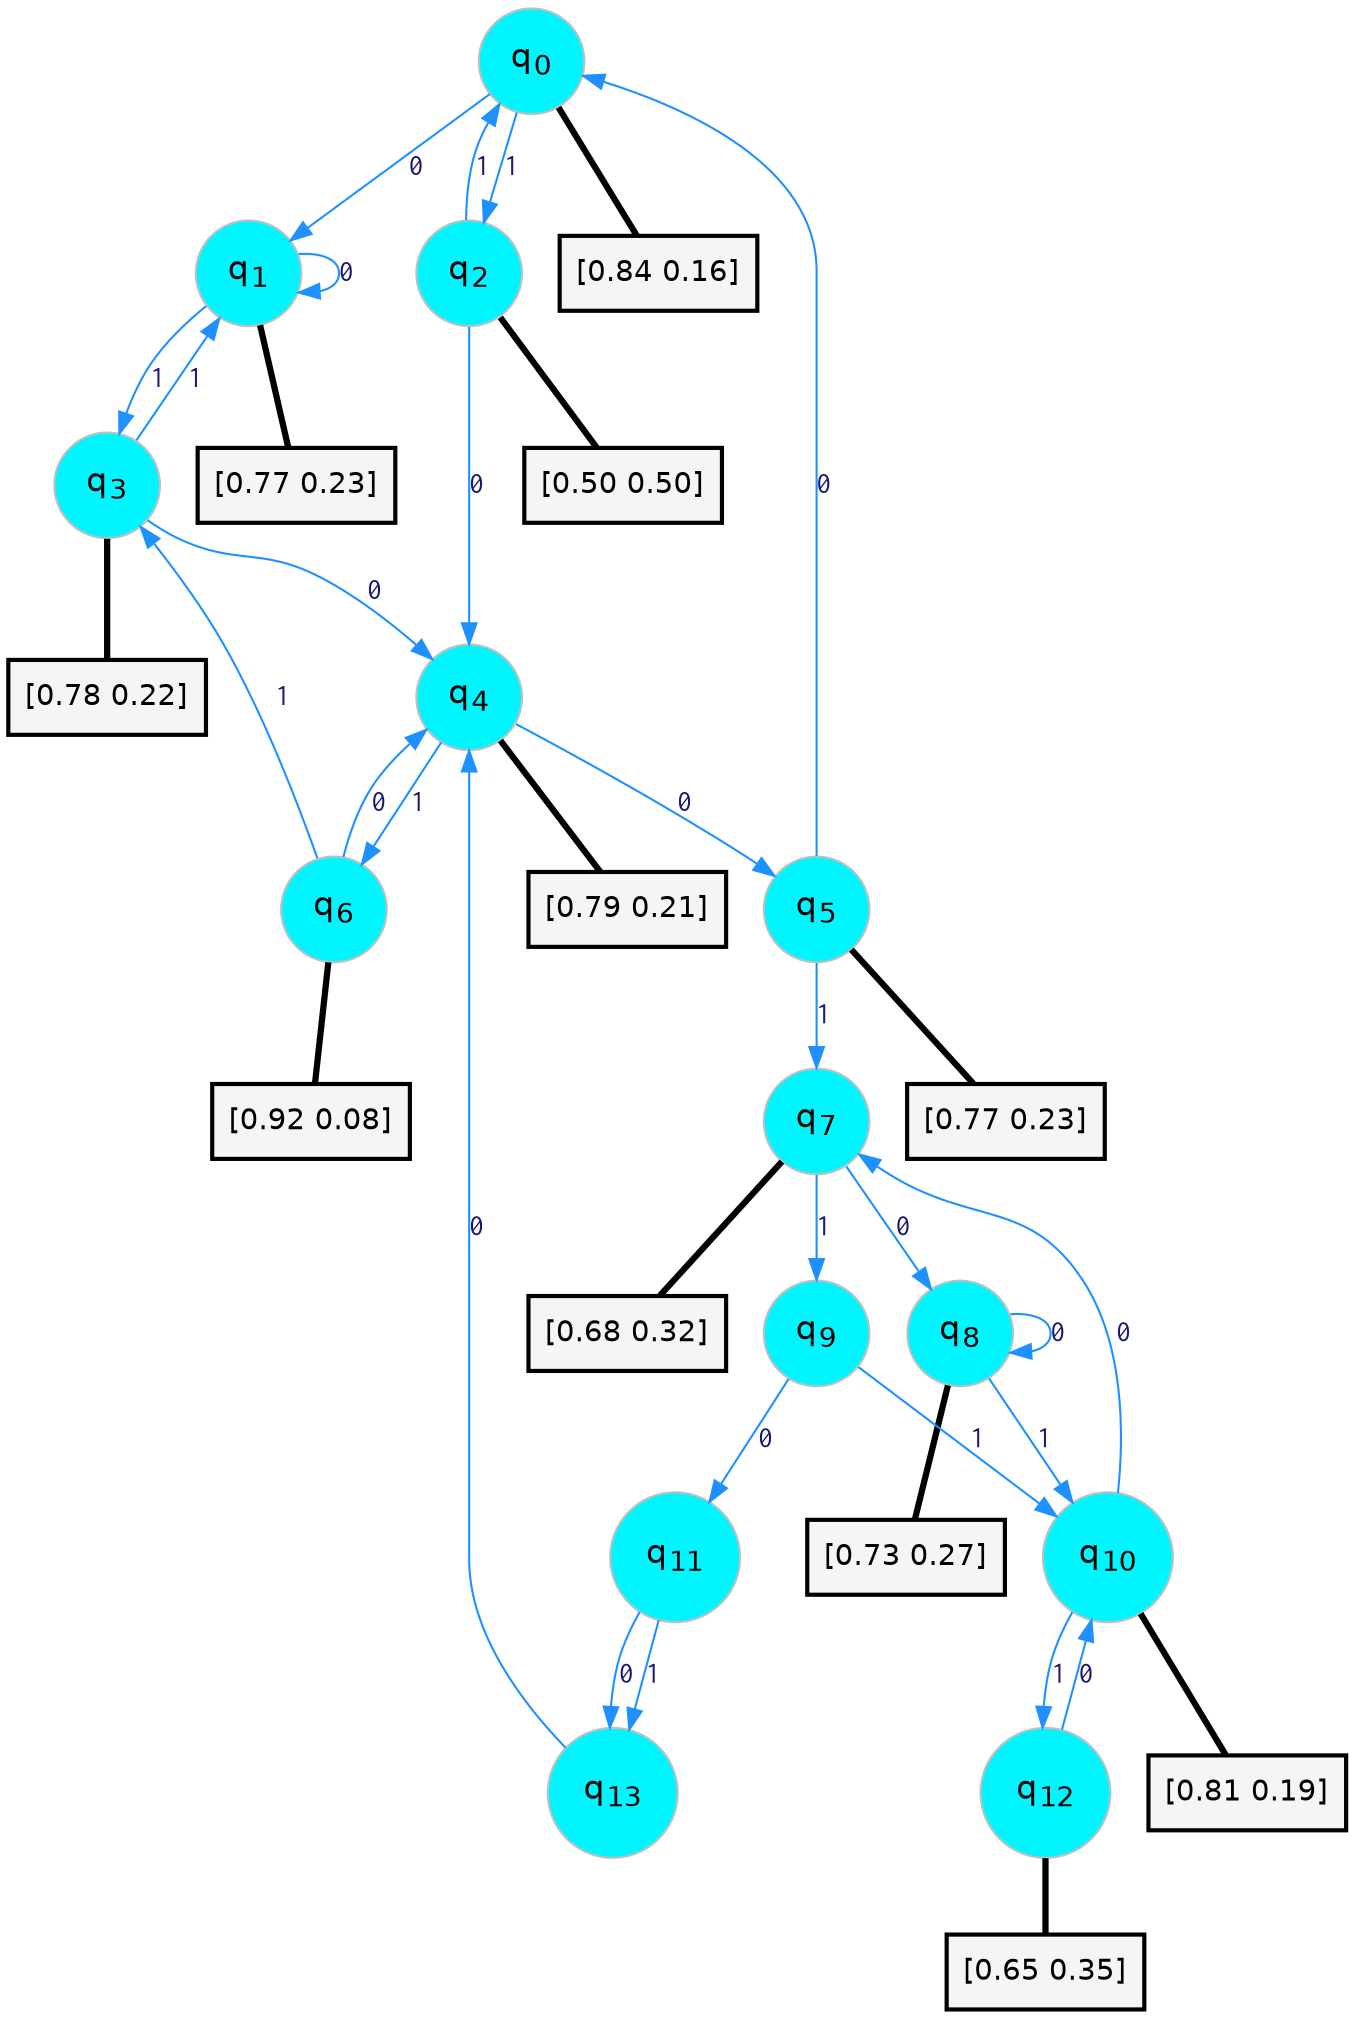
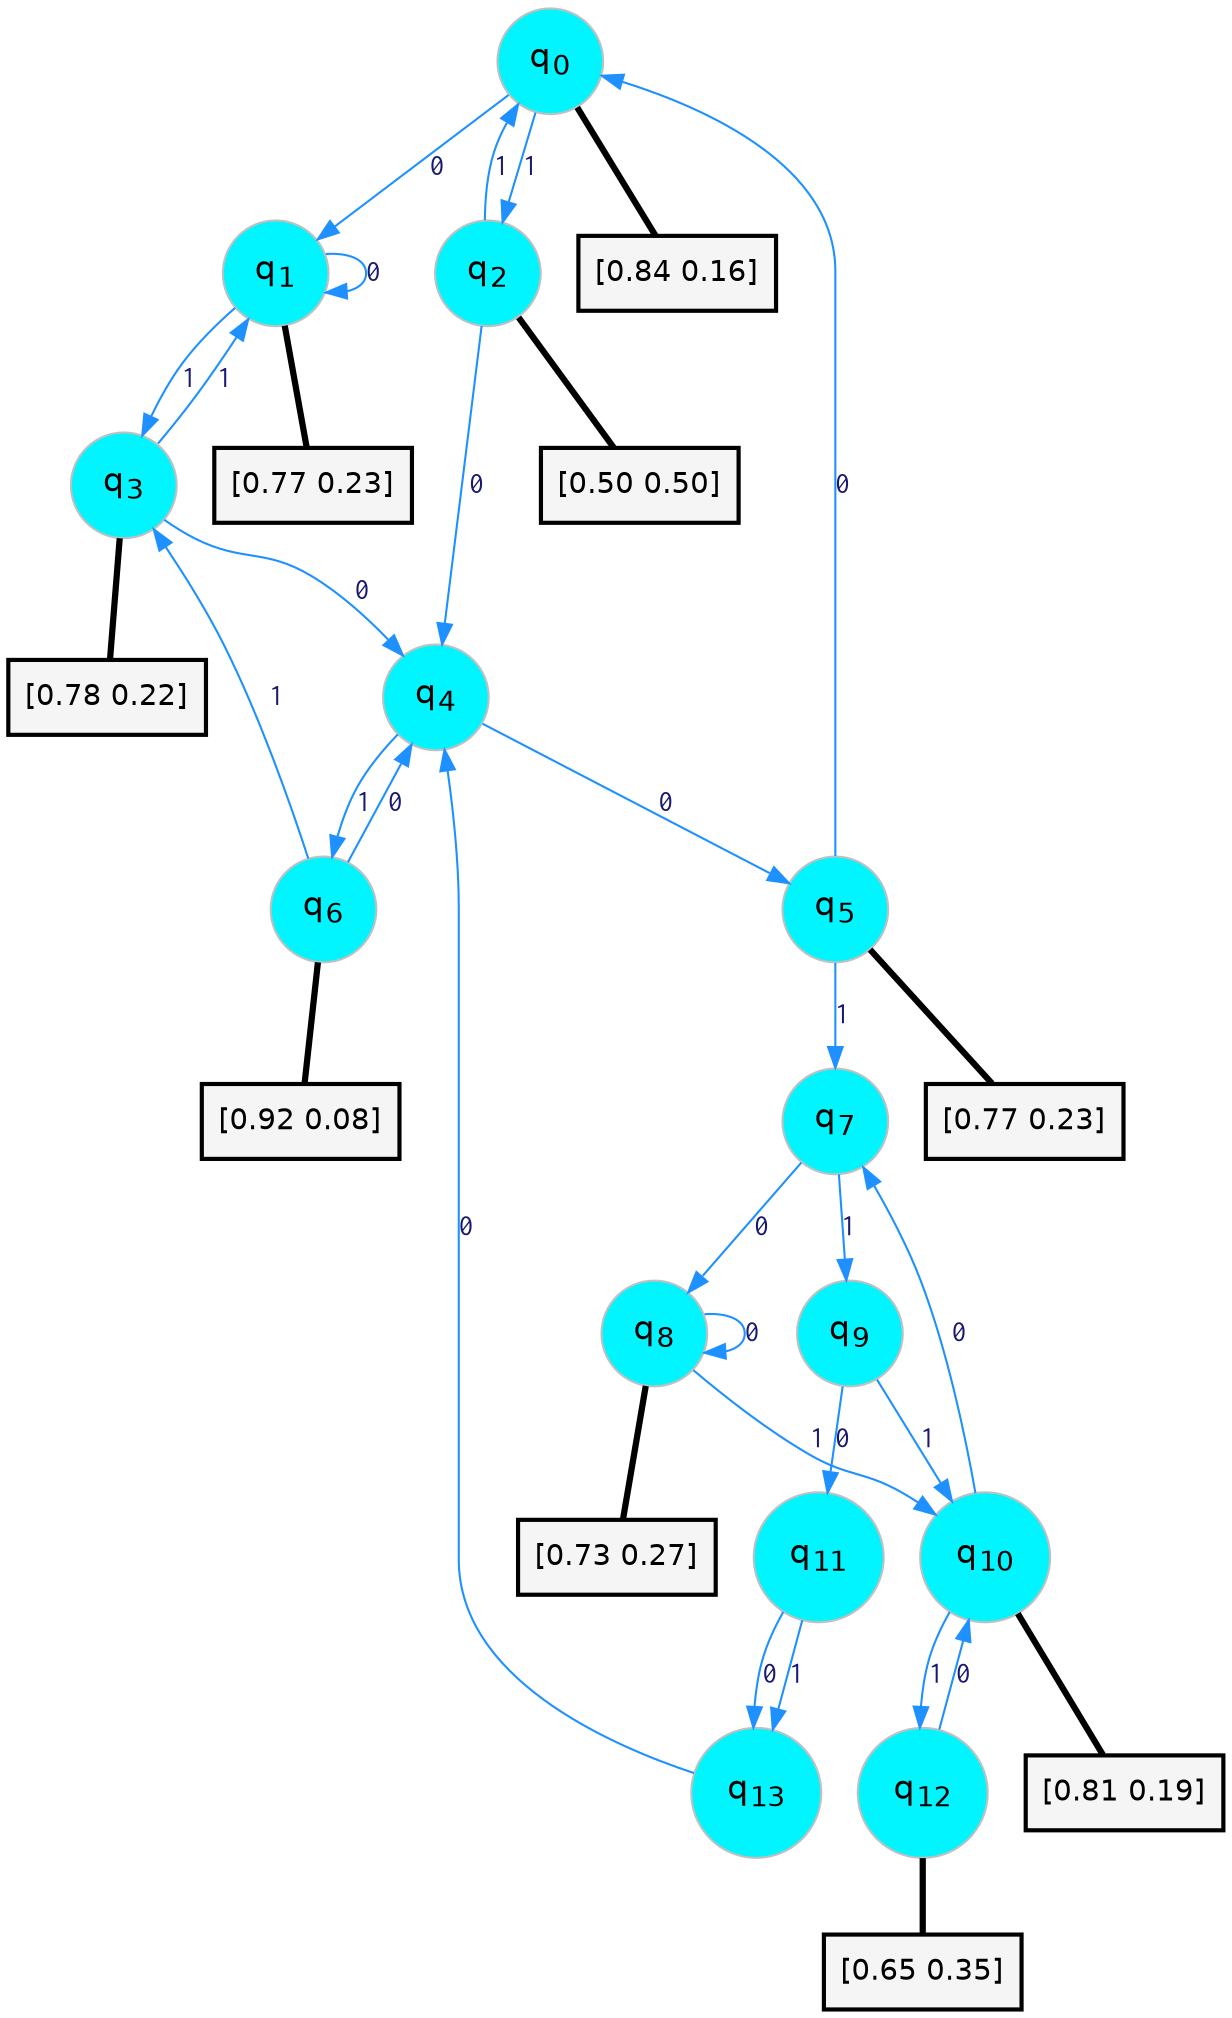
(627, 909) -> none
(627, 1333) -> none
